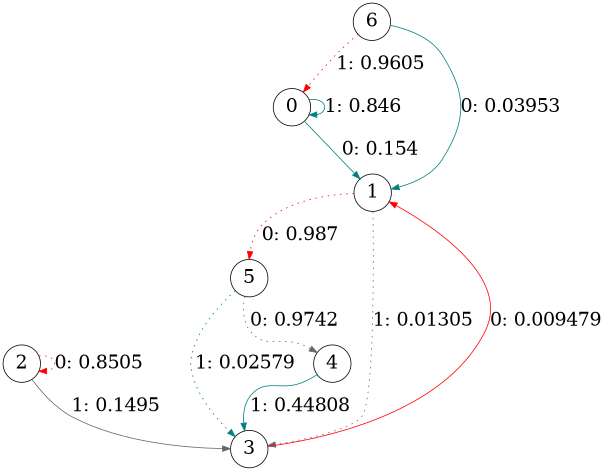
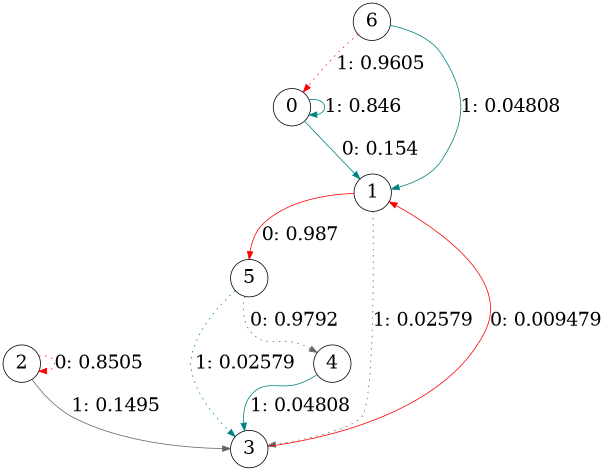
(516, 107) -> (516, 107)
(291, 206) -> (291, 206)
(303, 321) -> (303, 321)
(429, 321) -> (429, 321)
(306, 406) -> (306, 406)
